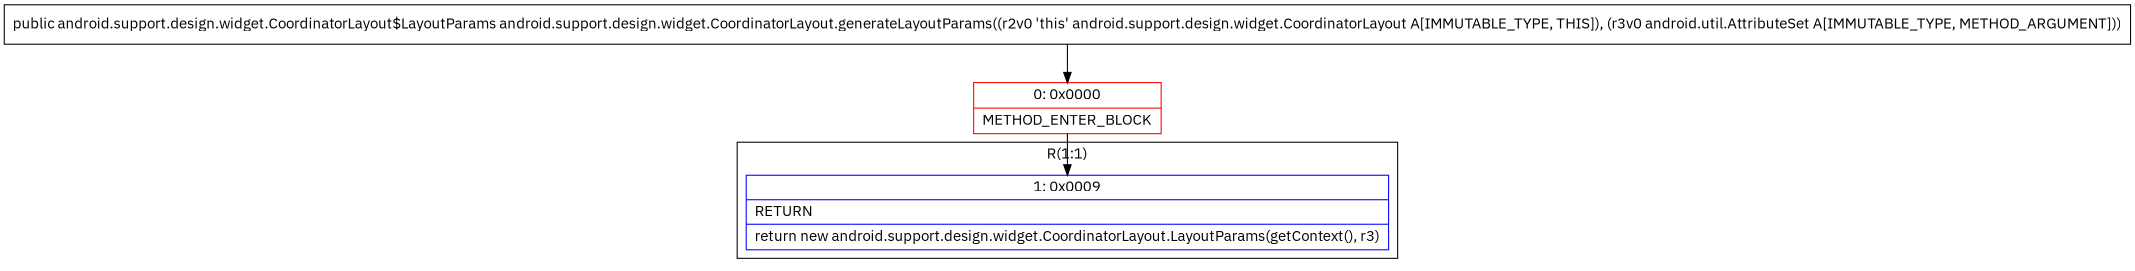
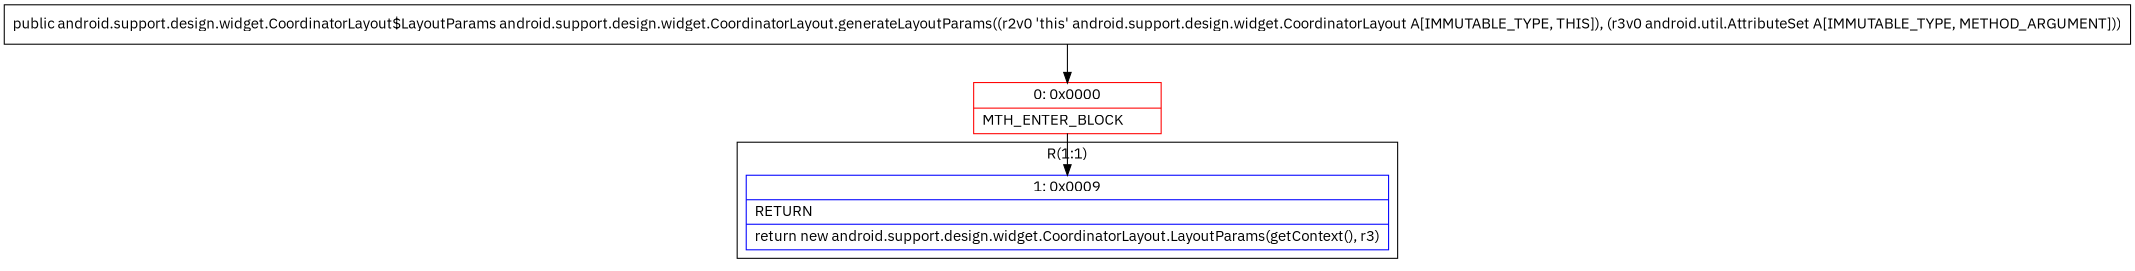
(1067, 120) -> (1053, 120)
